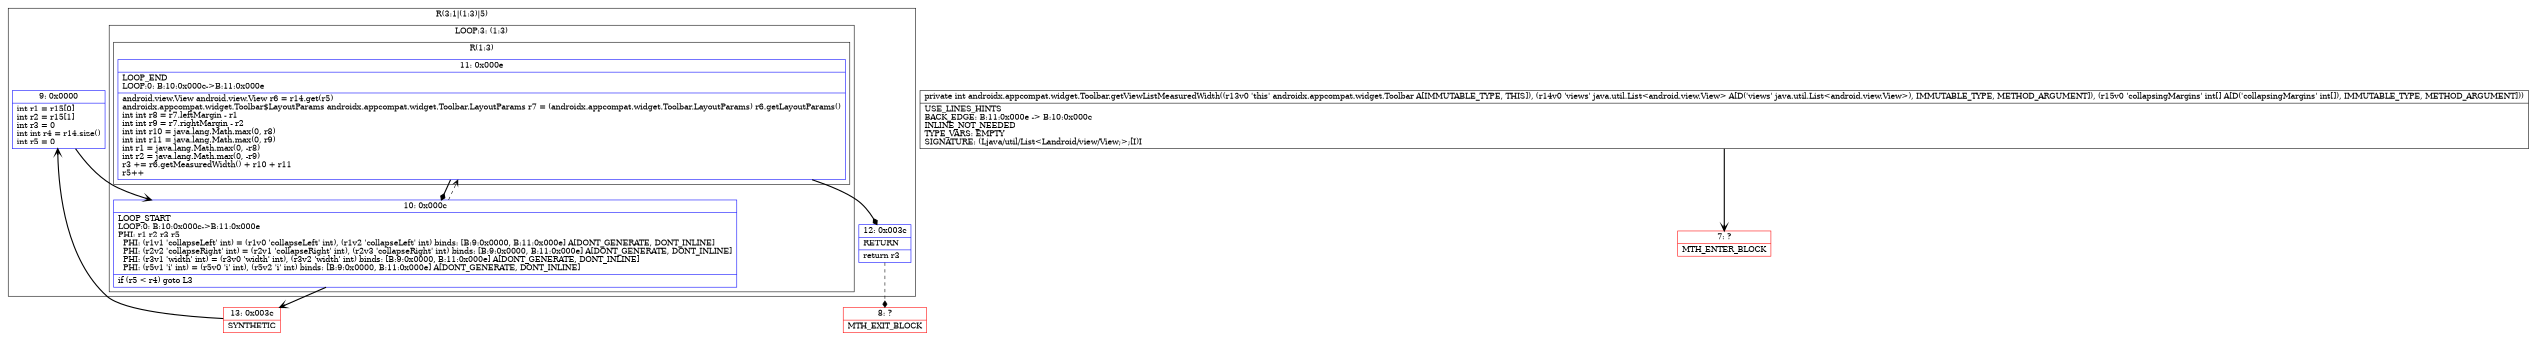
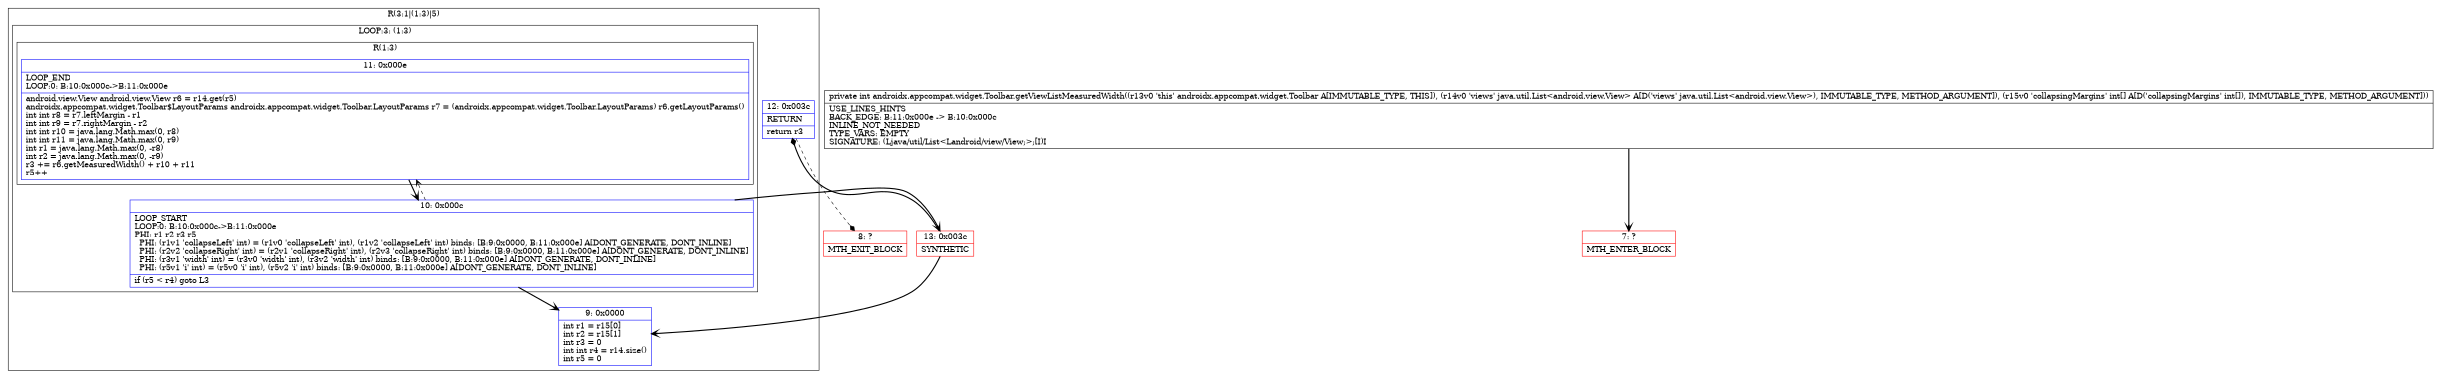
(106, 181) -> (536, 297)
(447, 188) -> (412, 188)
(846, 194) -> (863, 194)
